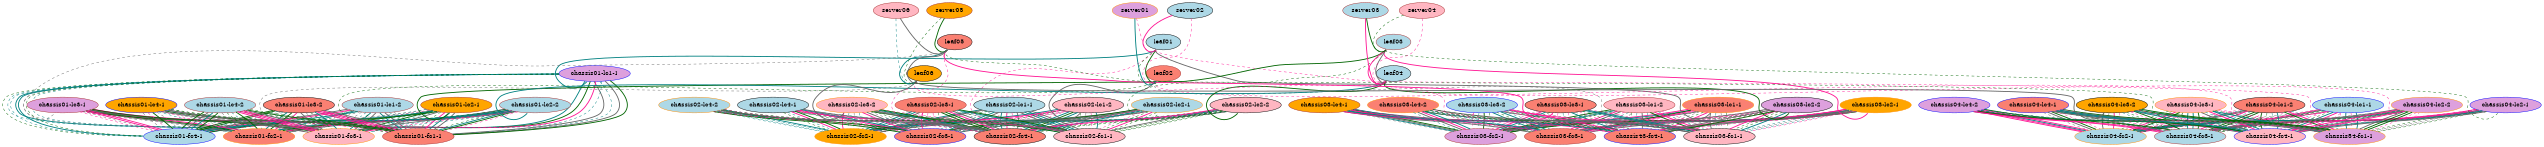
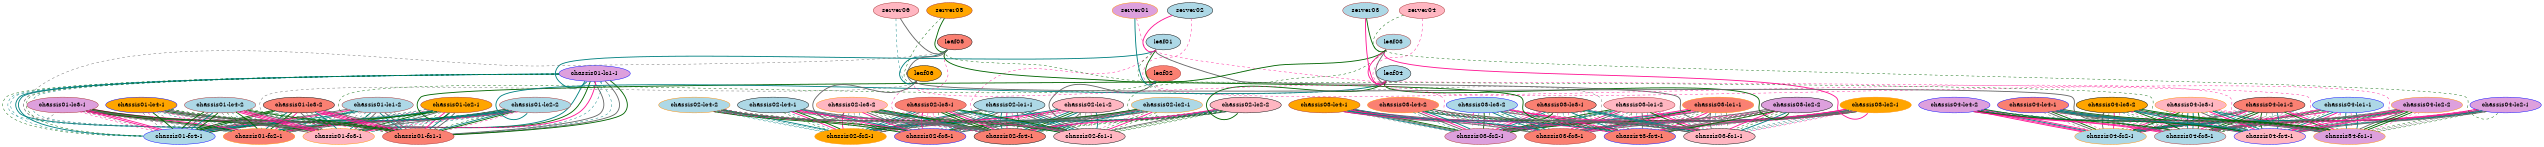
(1092, 79) -> (1092, 79)
